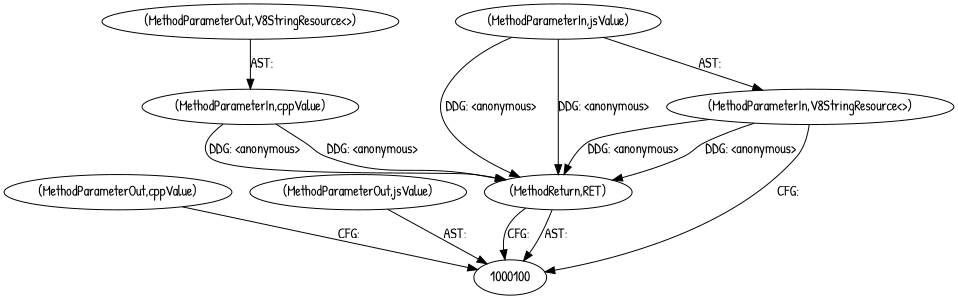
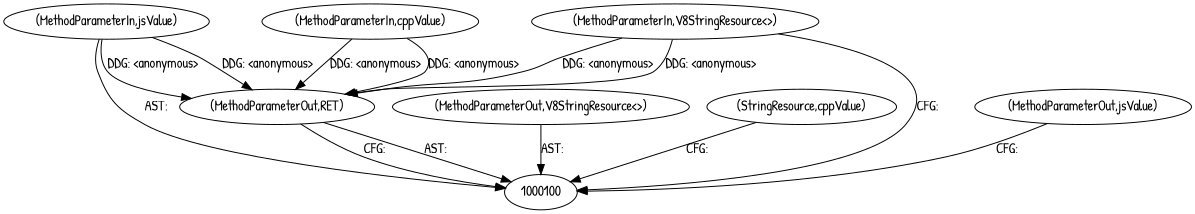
(250, 59) -> (541, 145)
(678, 62) -> (266, 158)
(118, 192) -> (802, 107)
(558, 192) -> (277, 107)
(457, 235) -> (1009, 150)
